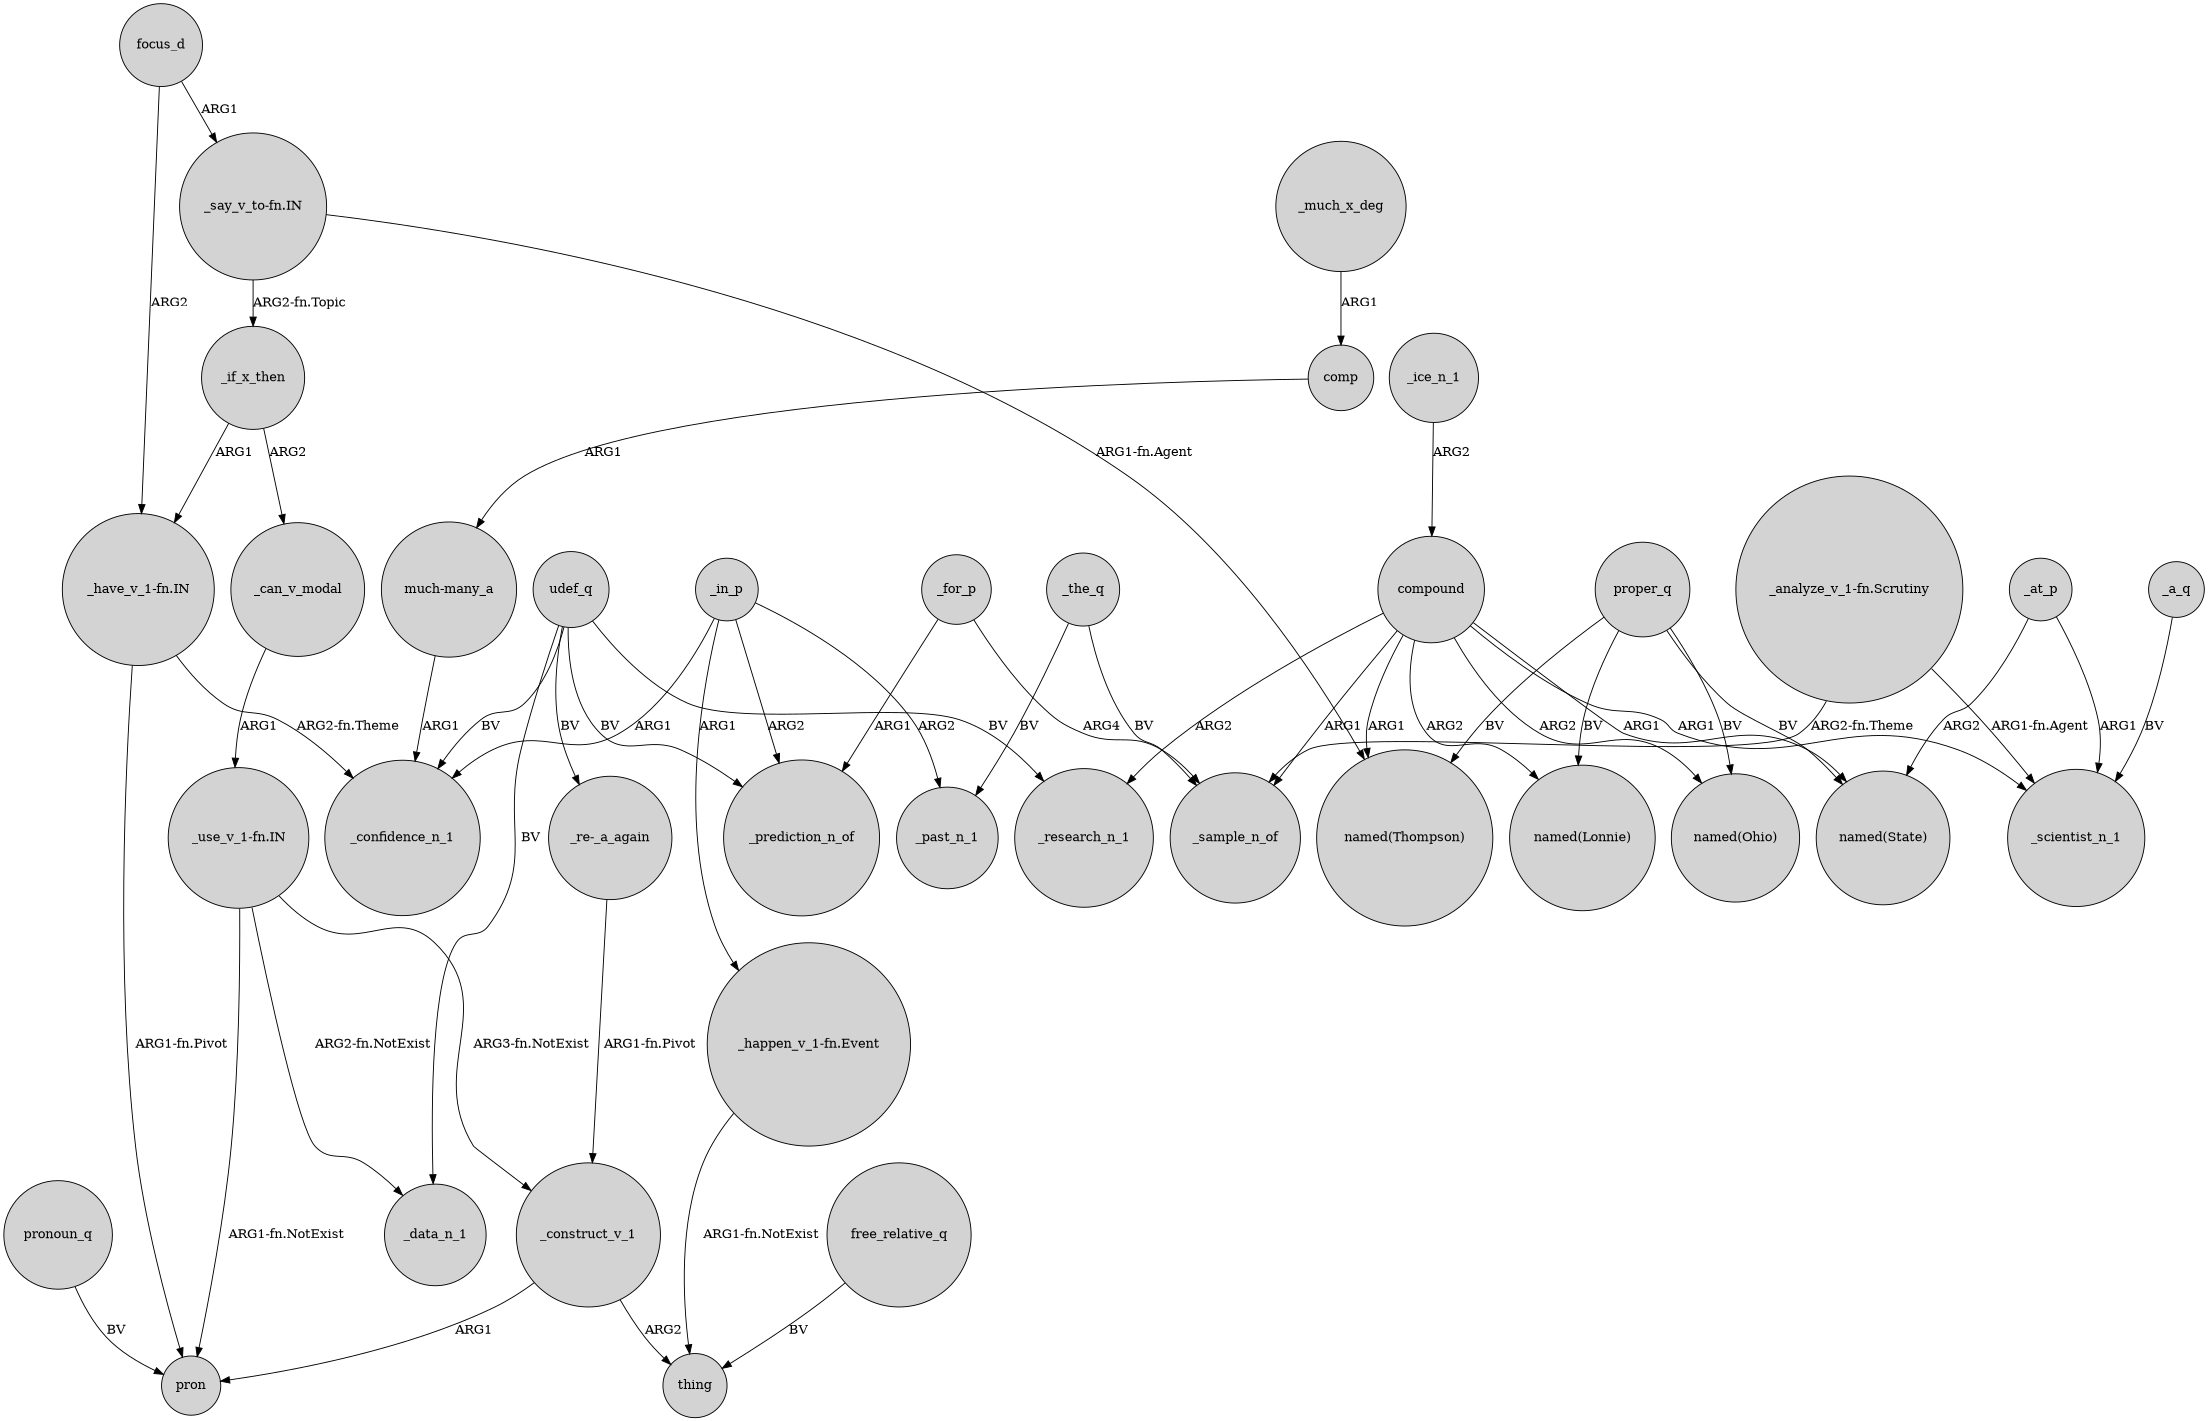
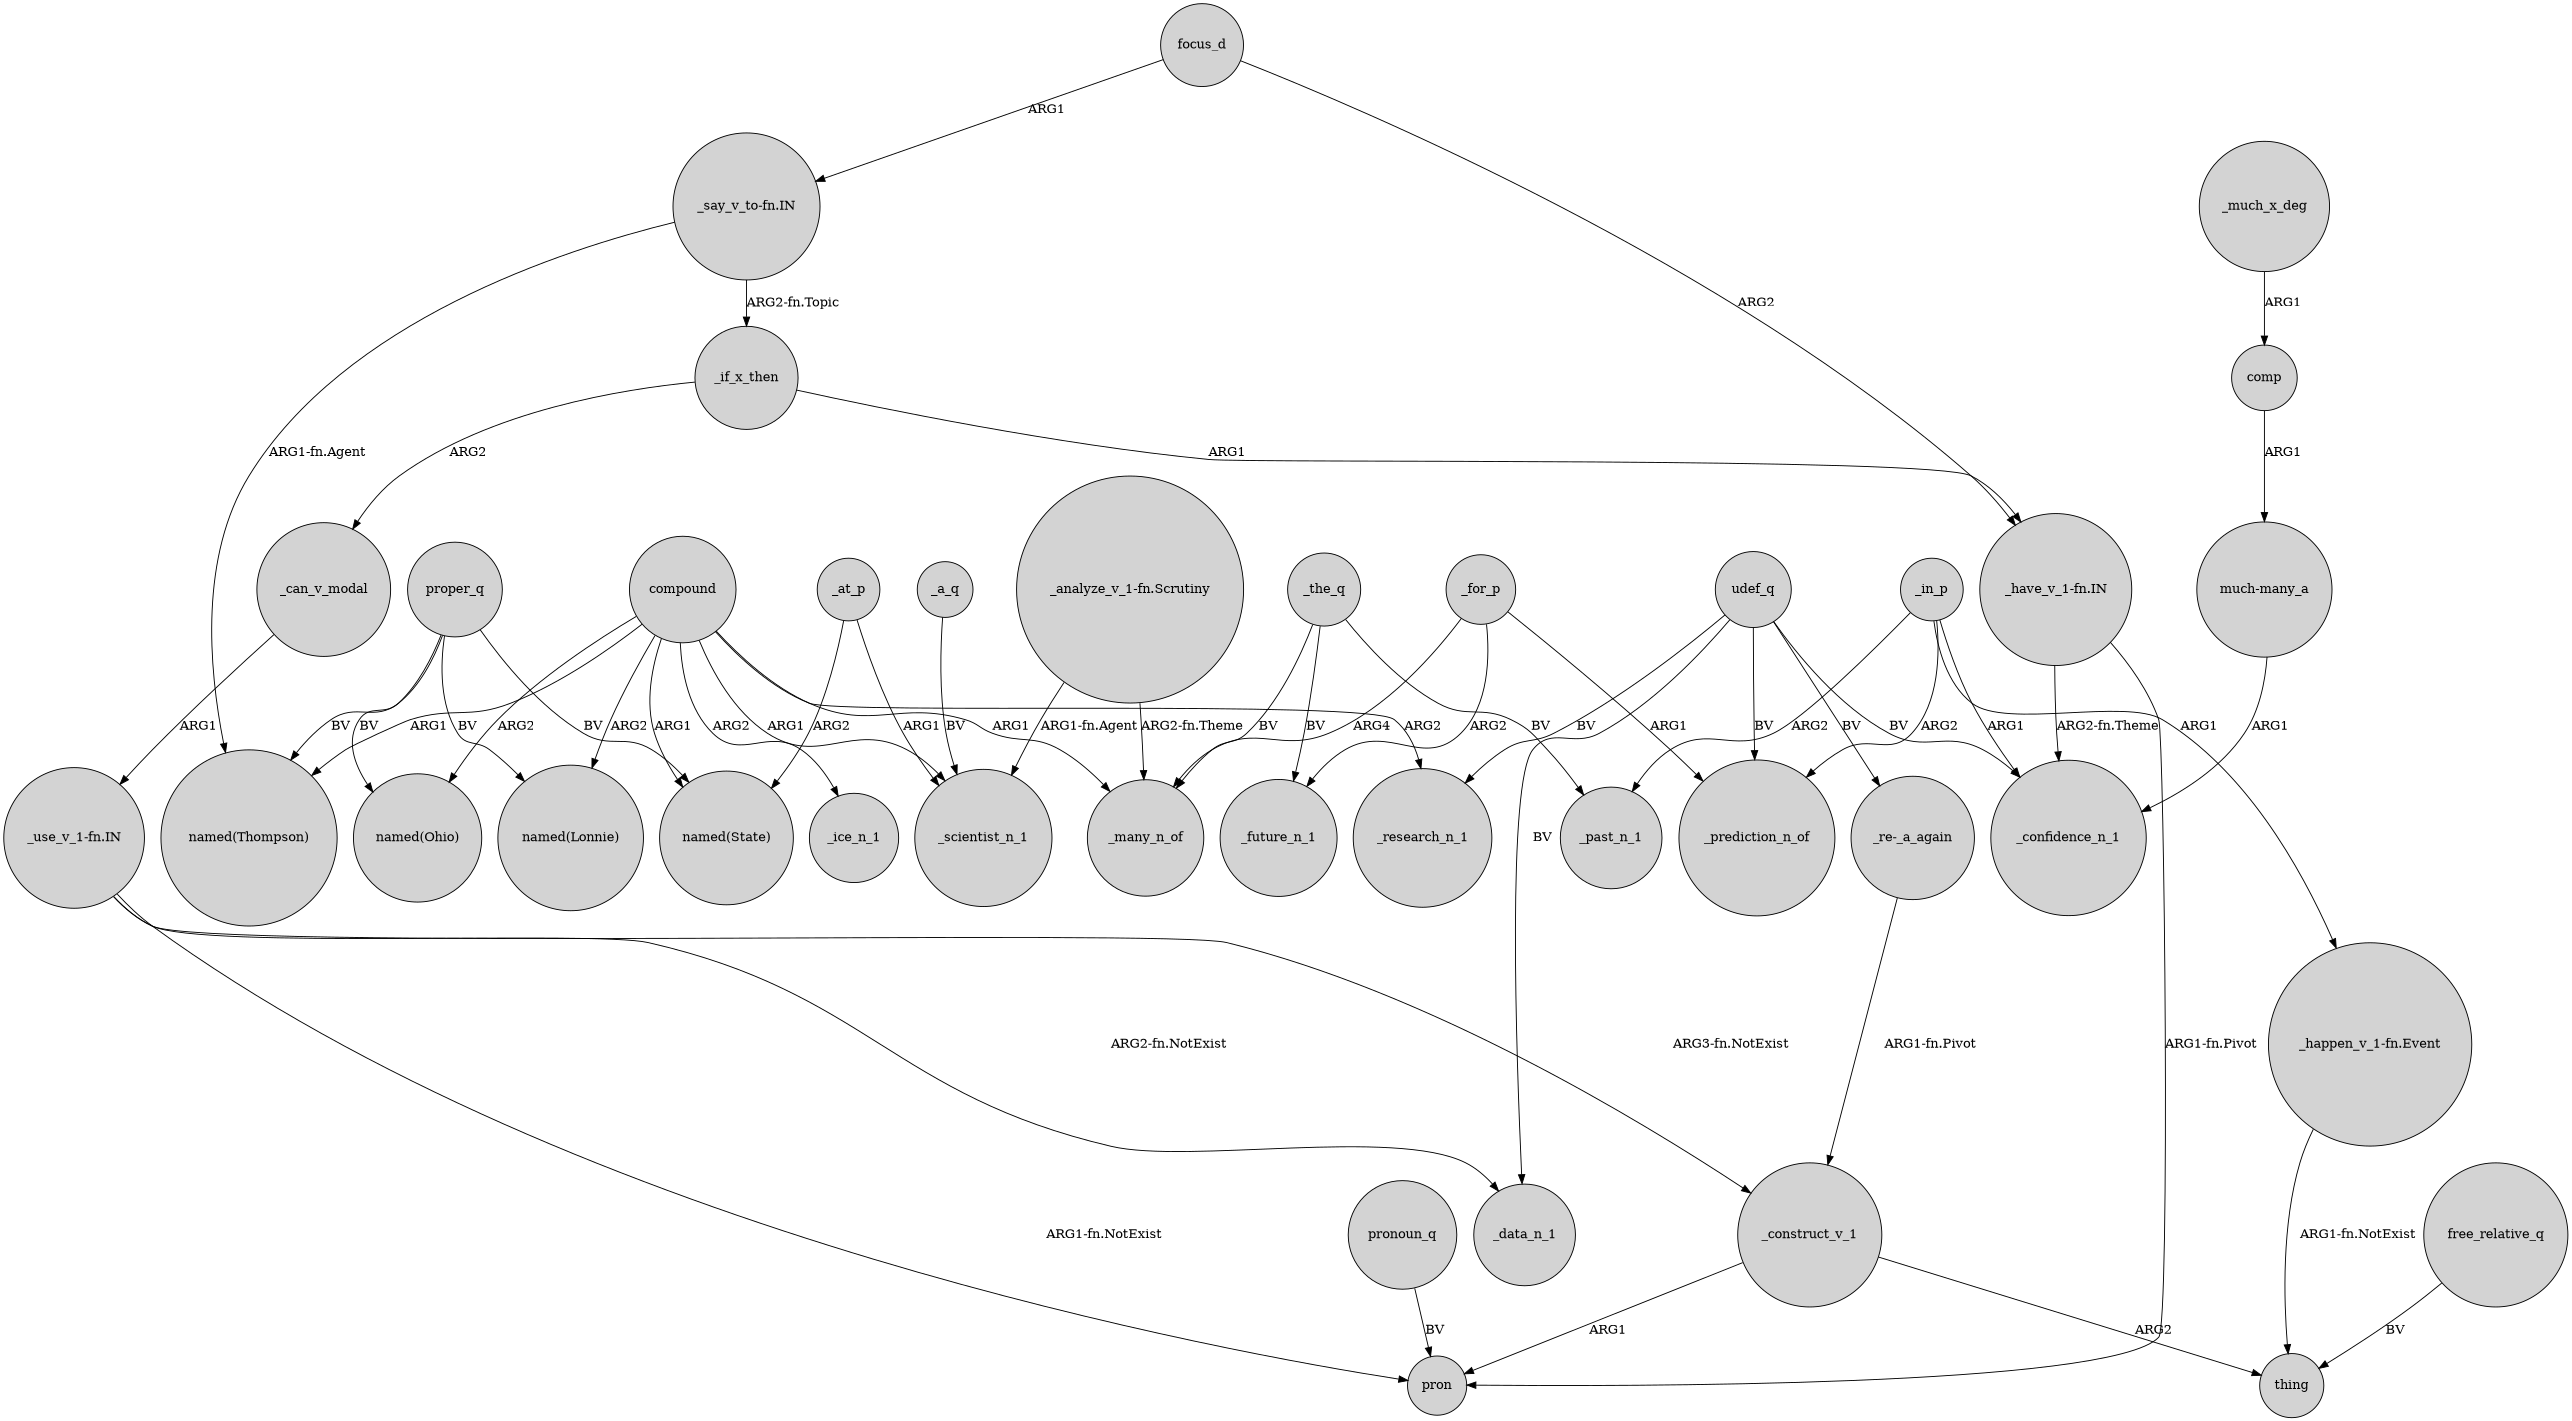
(1433, 475) -> (732, 744)
(1235, 838) -> (1146, 838)
none -> (1279, 838)
